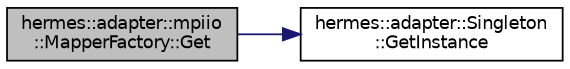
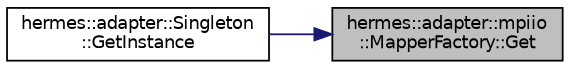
(260, 34) -> (292, 34)
